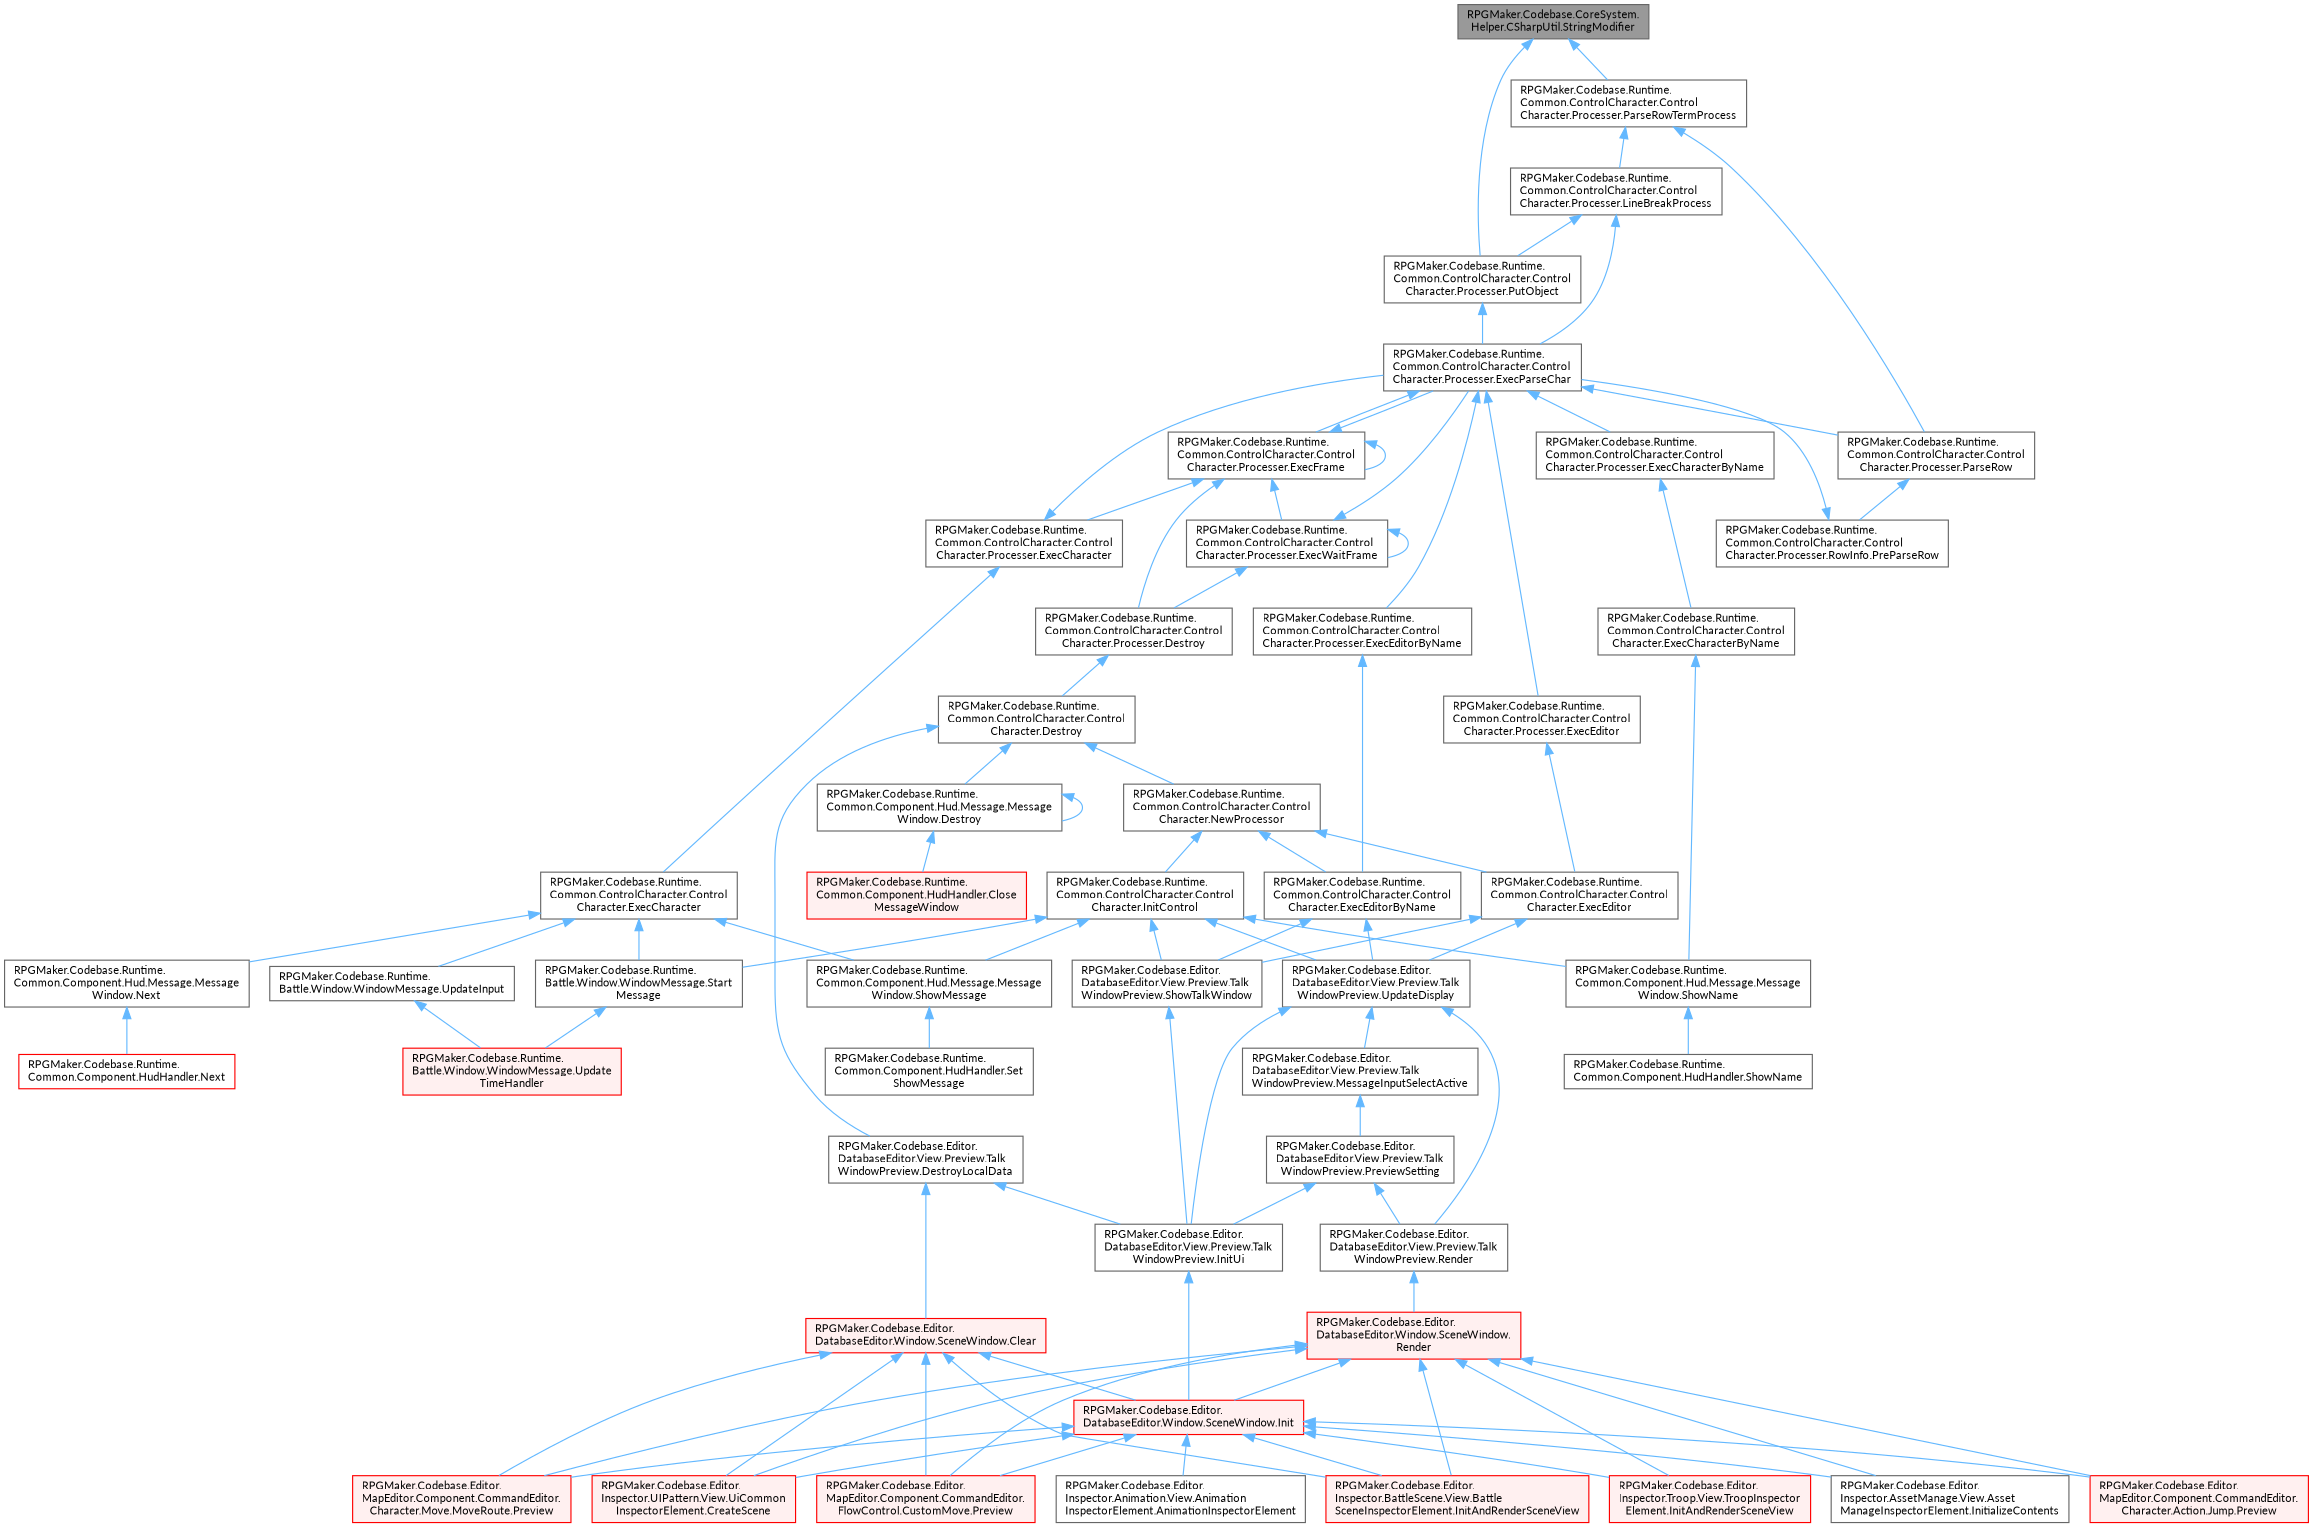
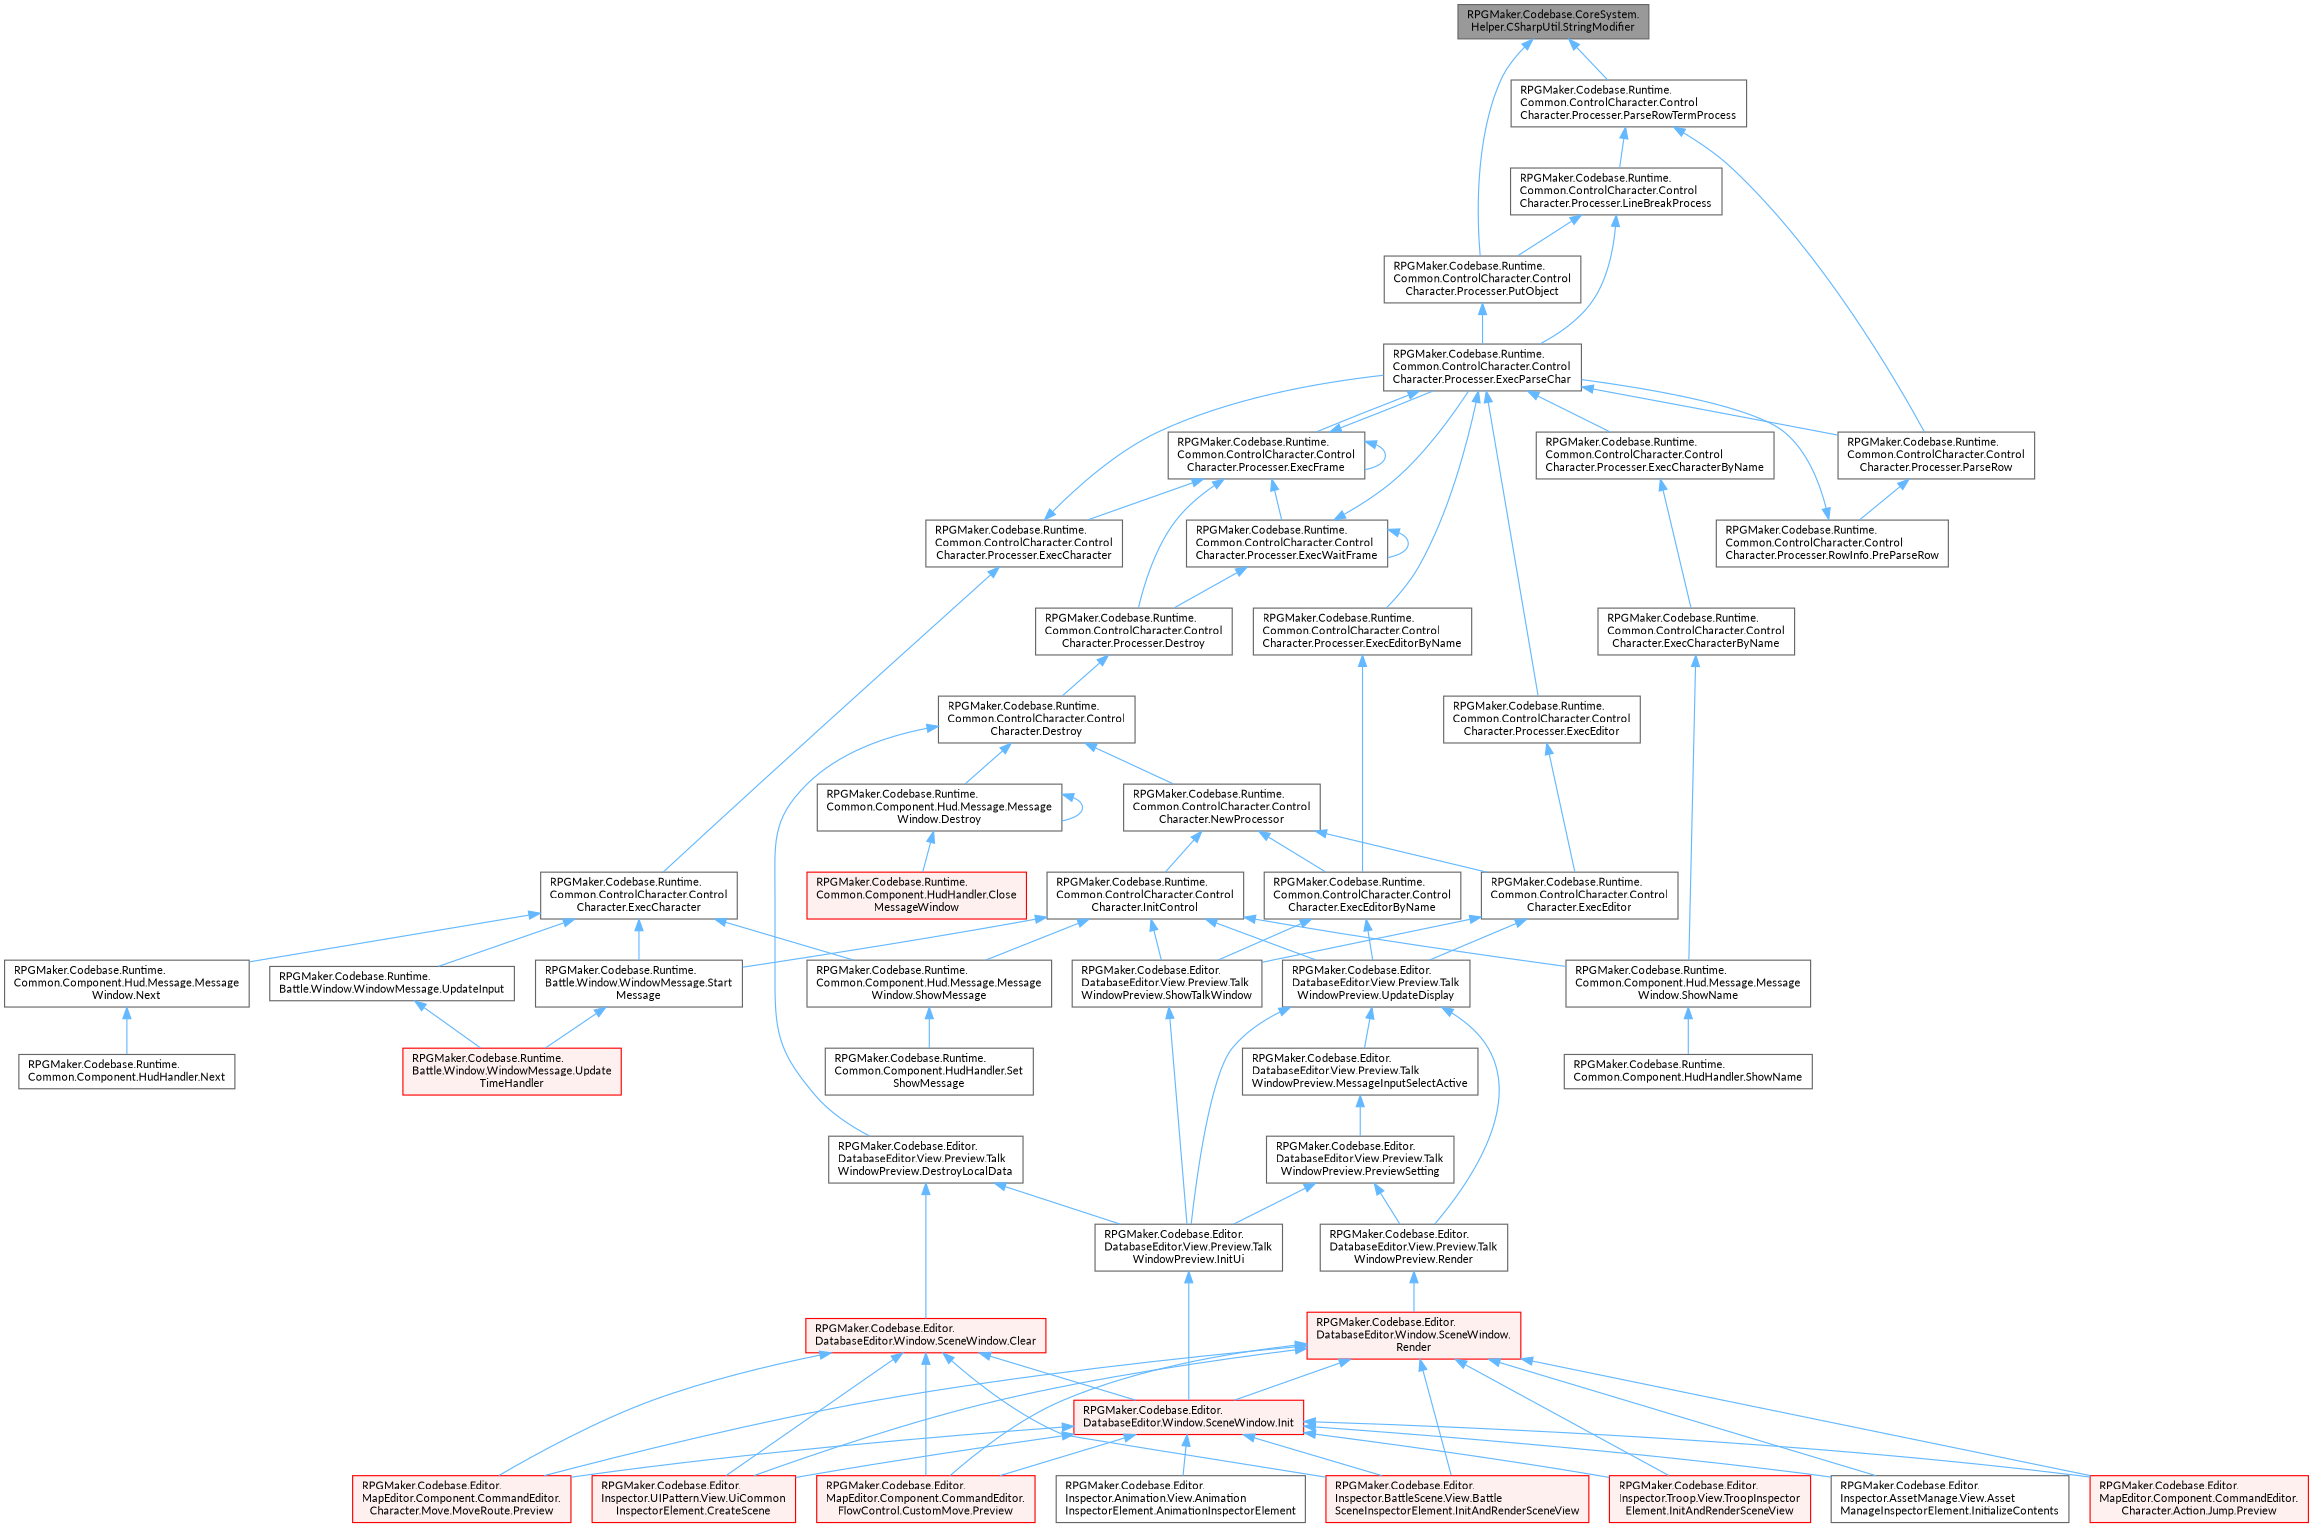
(127, 1072) -> (127, 1072)
